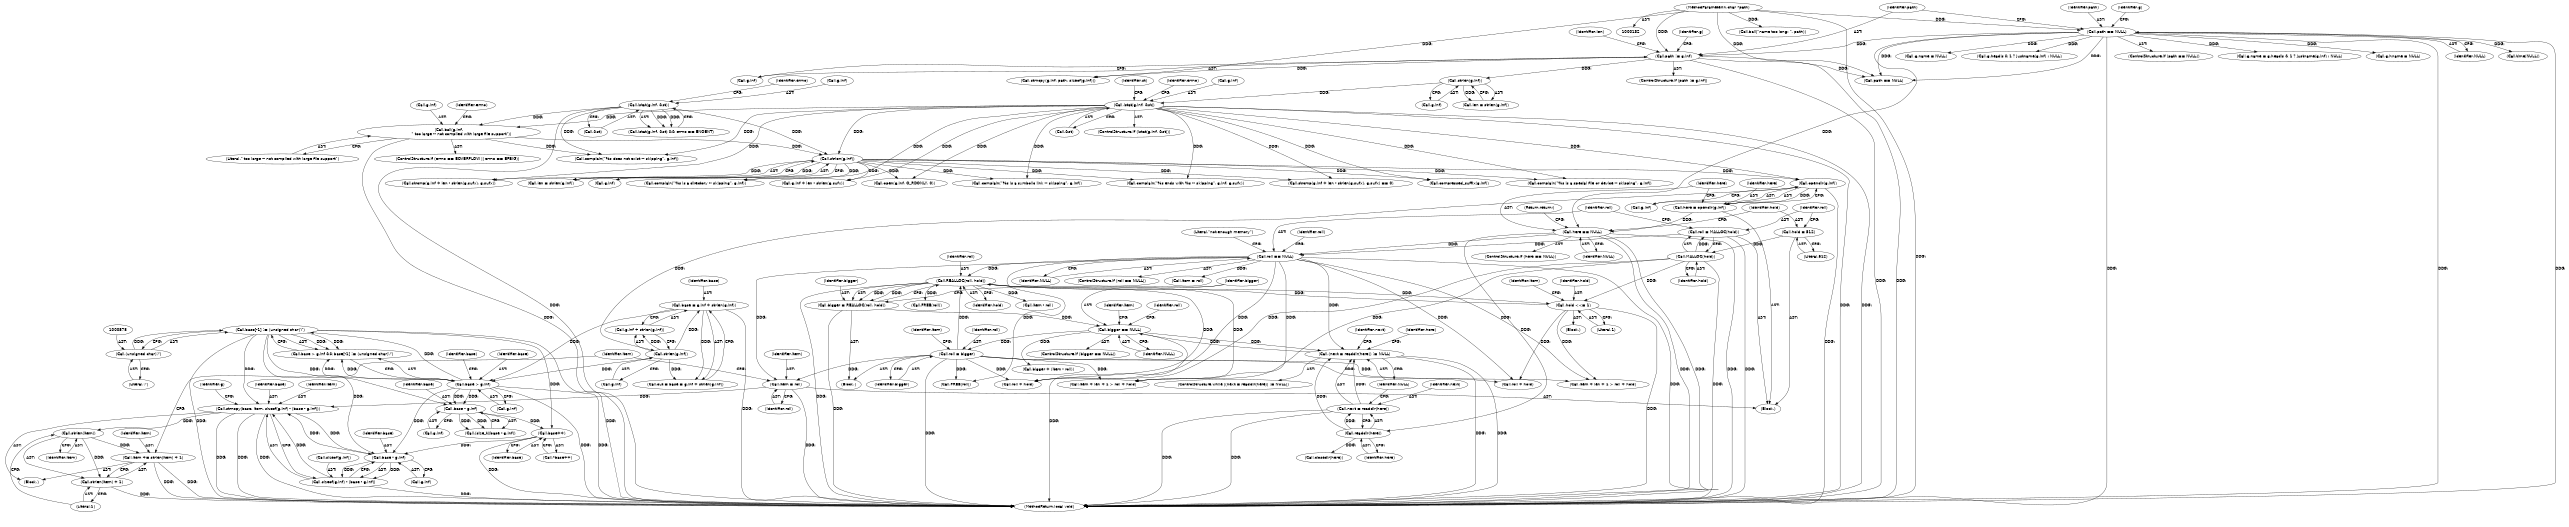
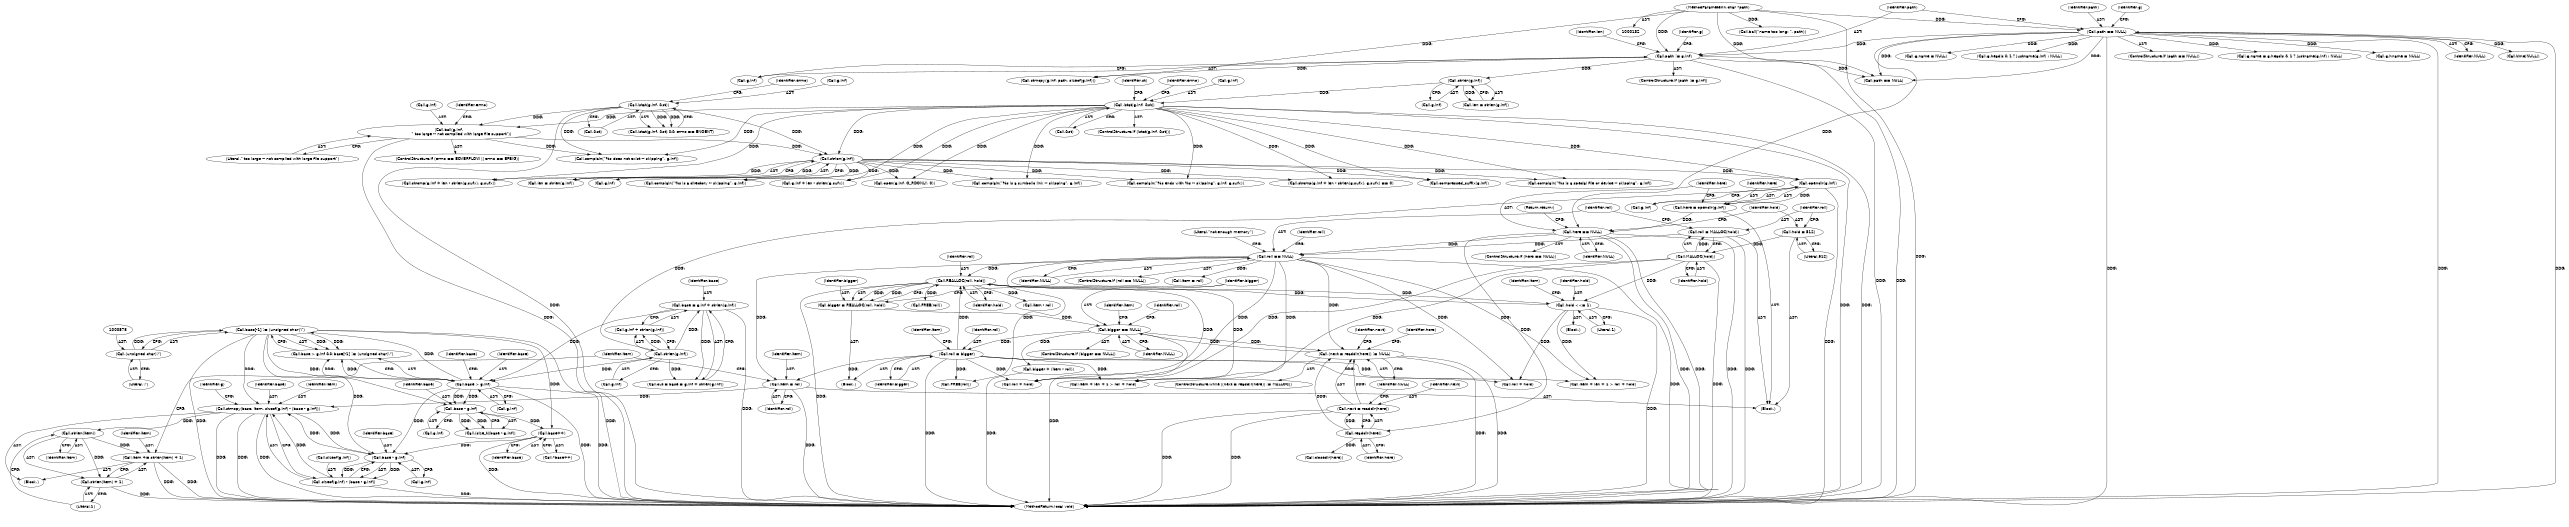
(1789, 201) -> none
(1233, 385) -> (1233, 385)
(835, 484) -> (986, 437)
